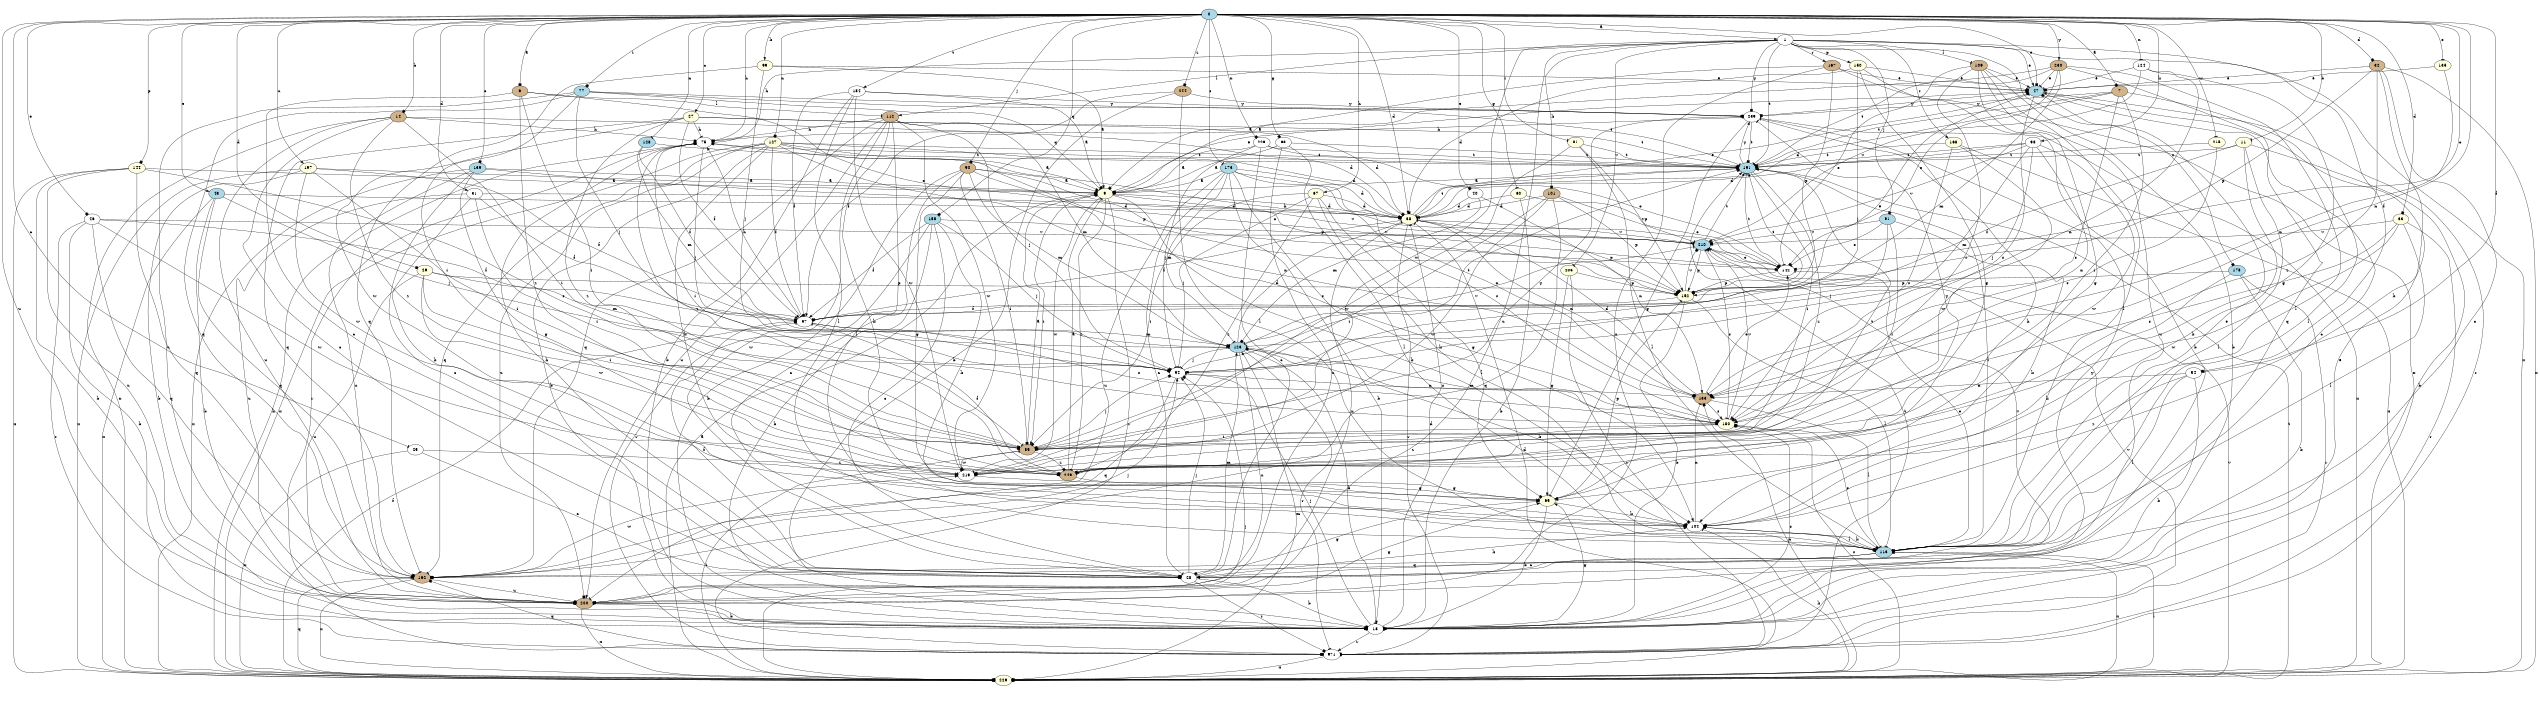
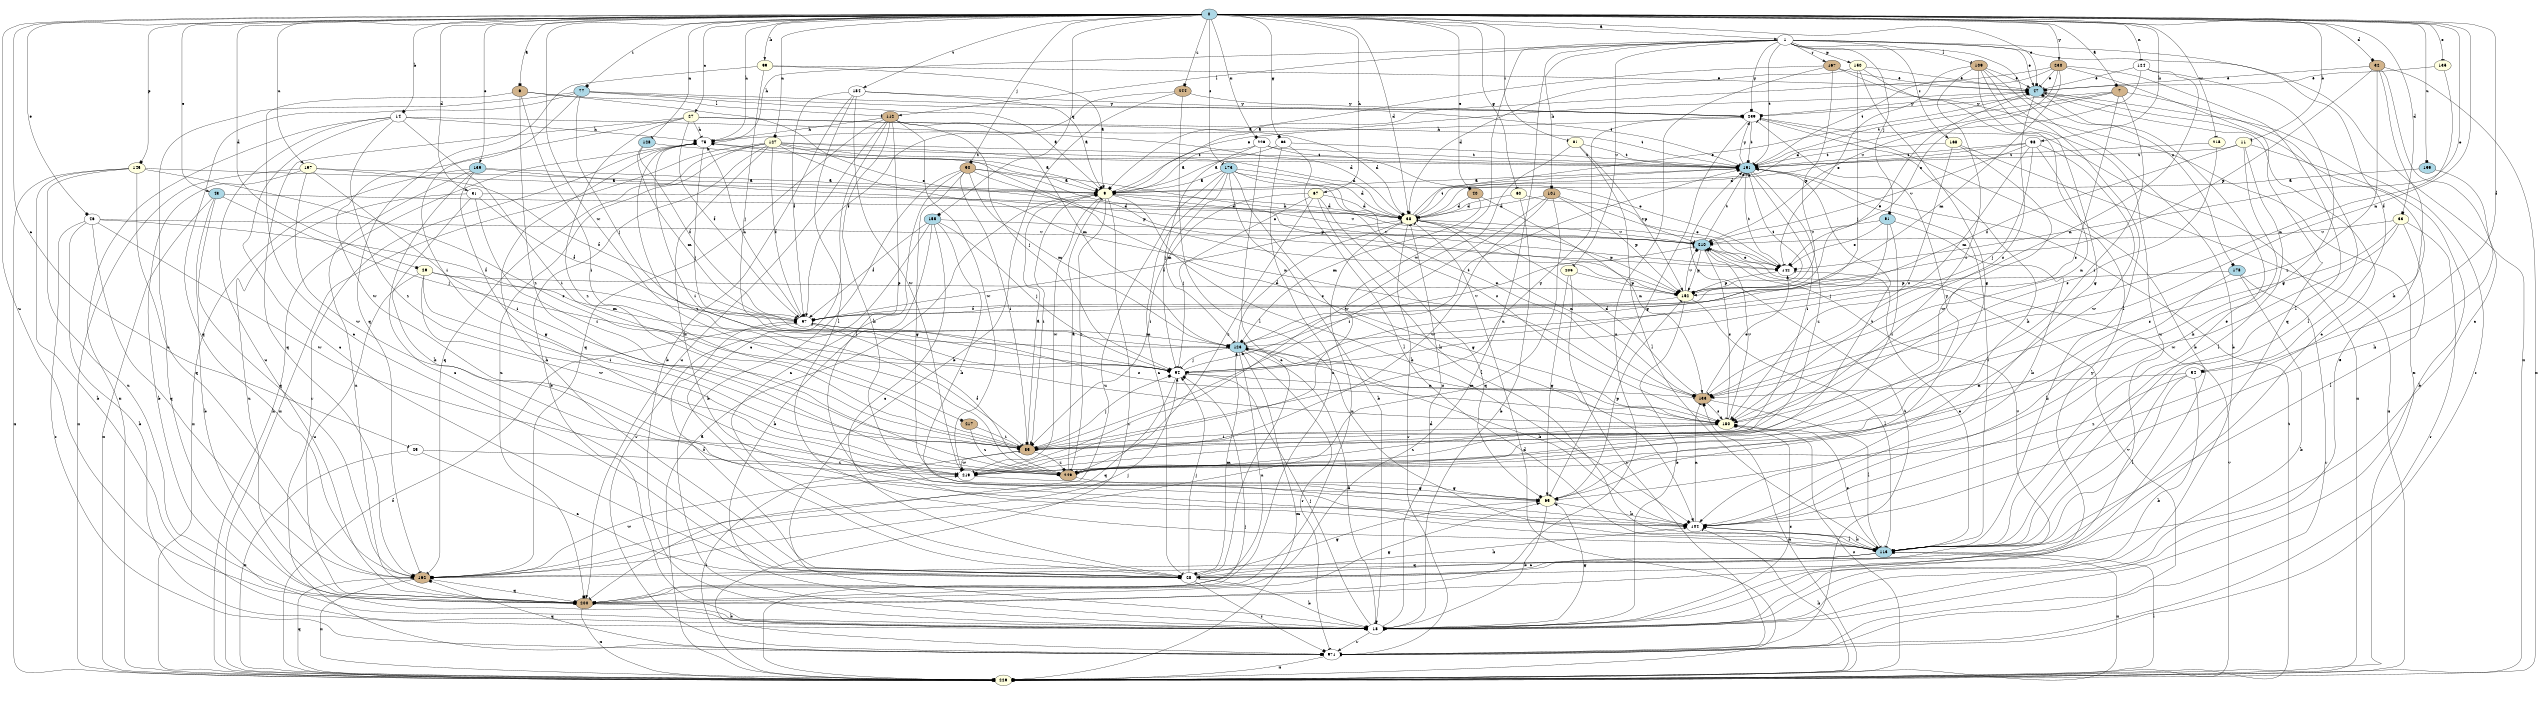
(778, 17) -> (778, 17)
(398, 117) -> (398, 117)
(1056, 142) -> (1056, 142)
(137, 168) -> (137, 168)
none -> (2427, 168)
(1475, 194) -> (1475, 194)
(1163, 214) -> (1163, 214)
(751, 347) -> (751, 347)
none -> (969, 424)
(515, 591) -> (515, 591)
